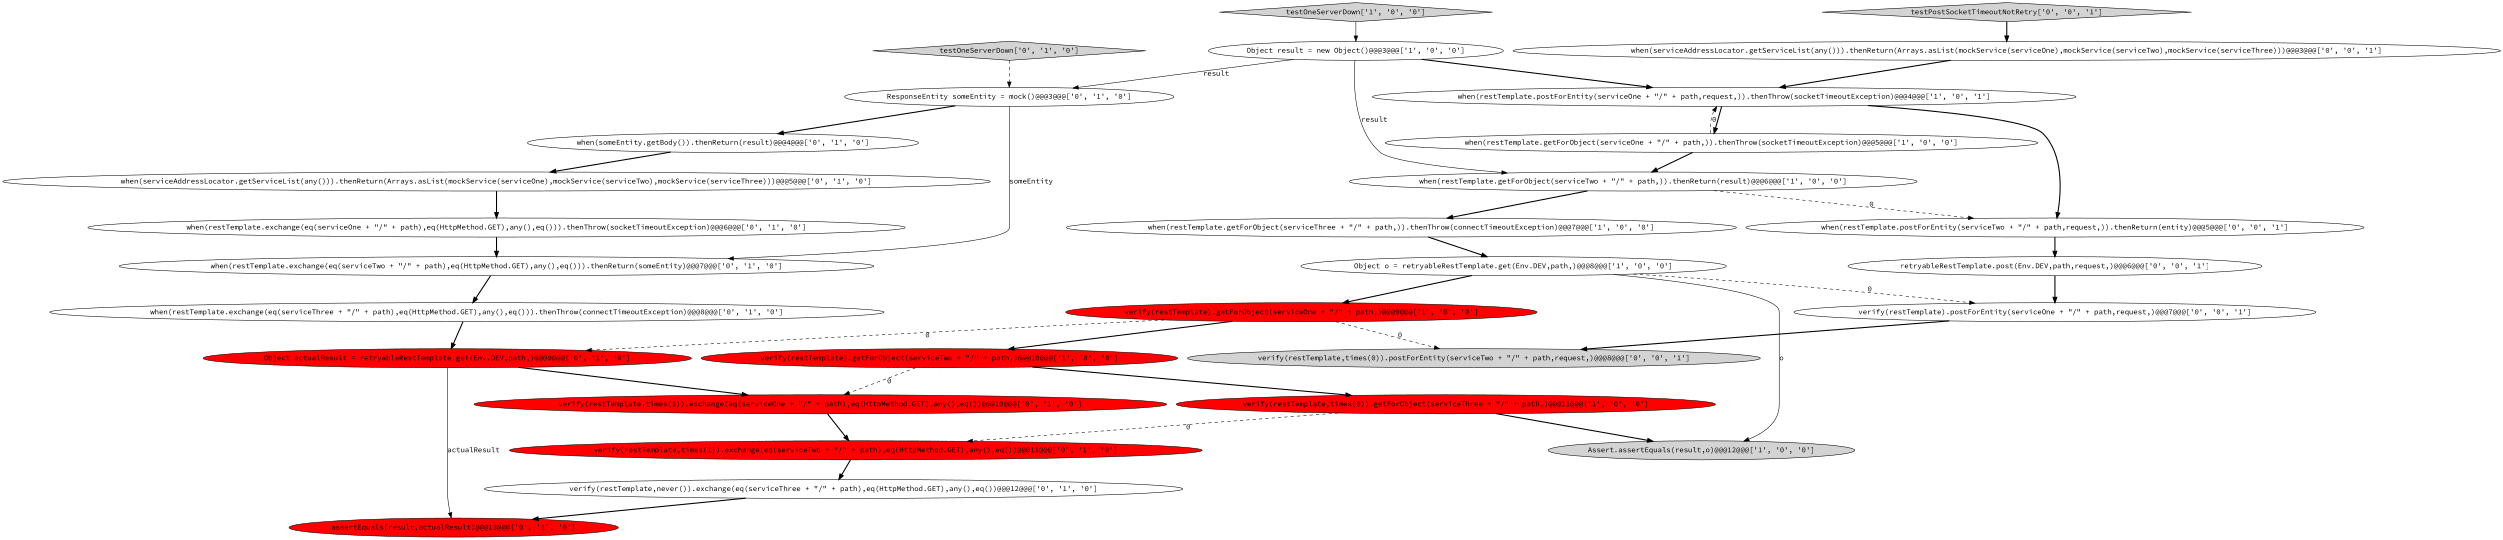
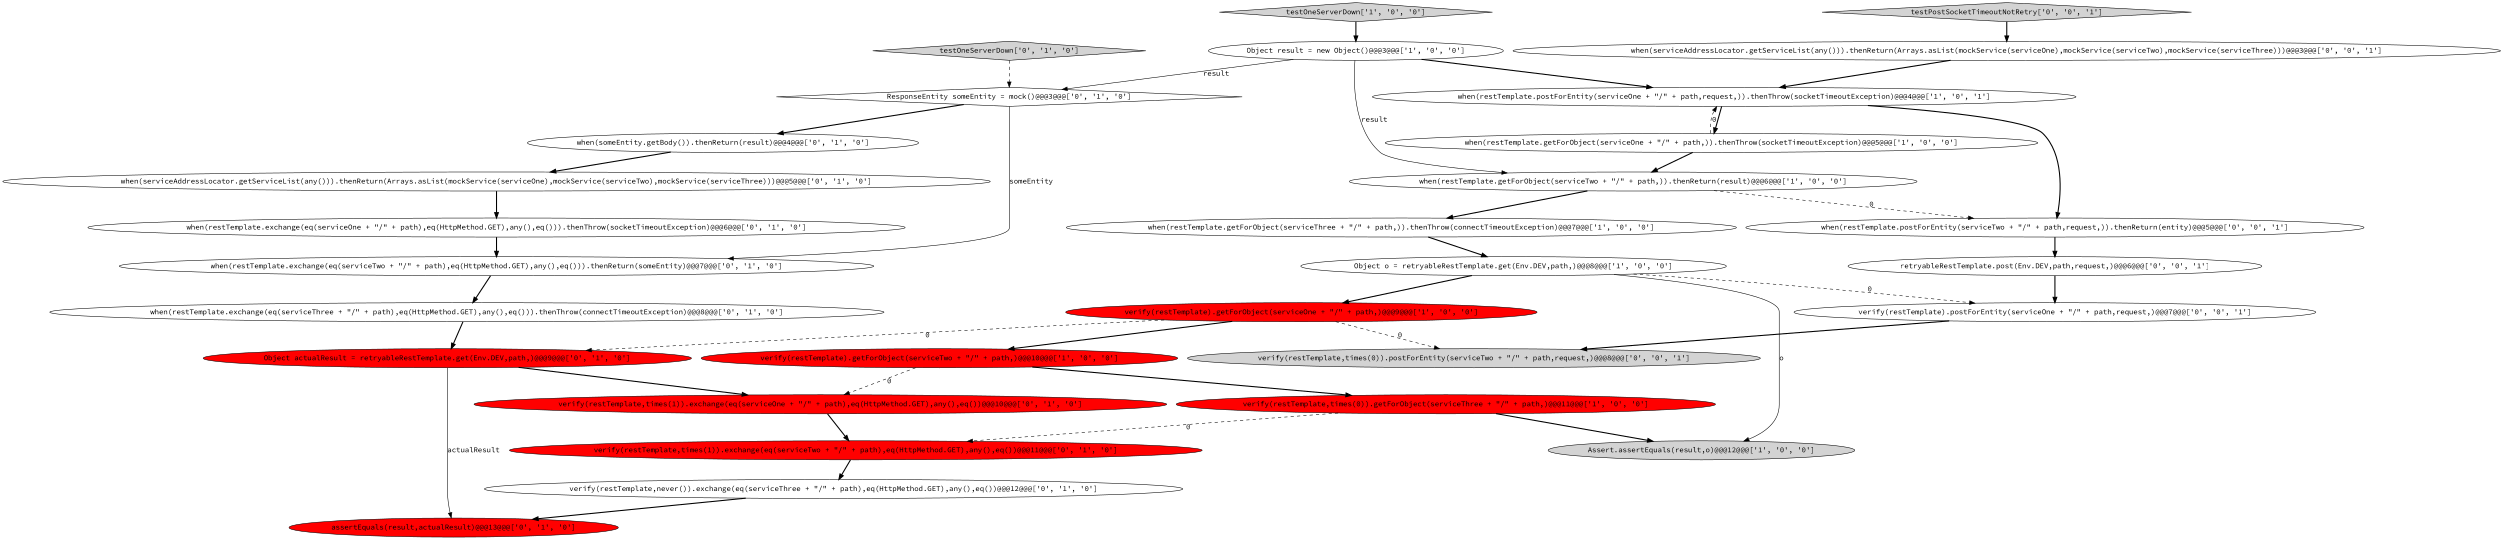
(1356, 29) -> (1356, 29)
(1009, 97) -> (1009, 97)
